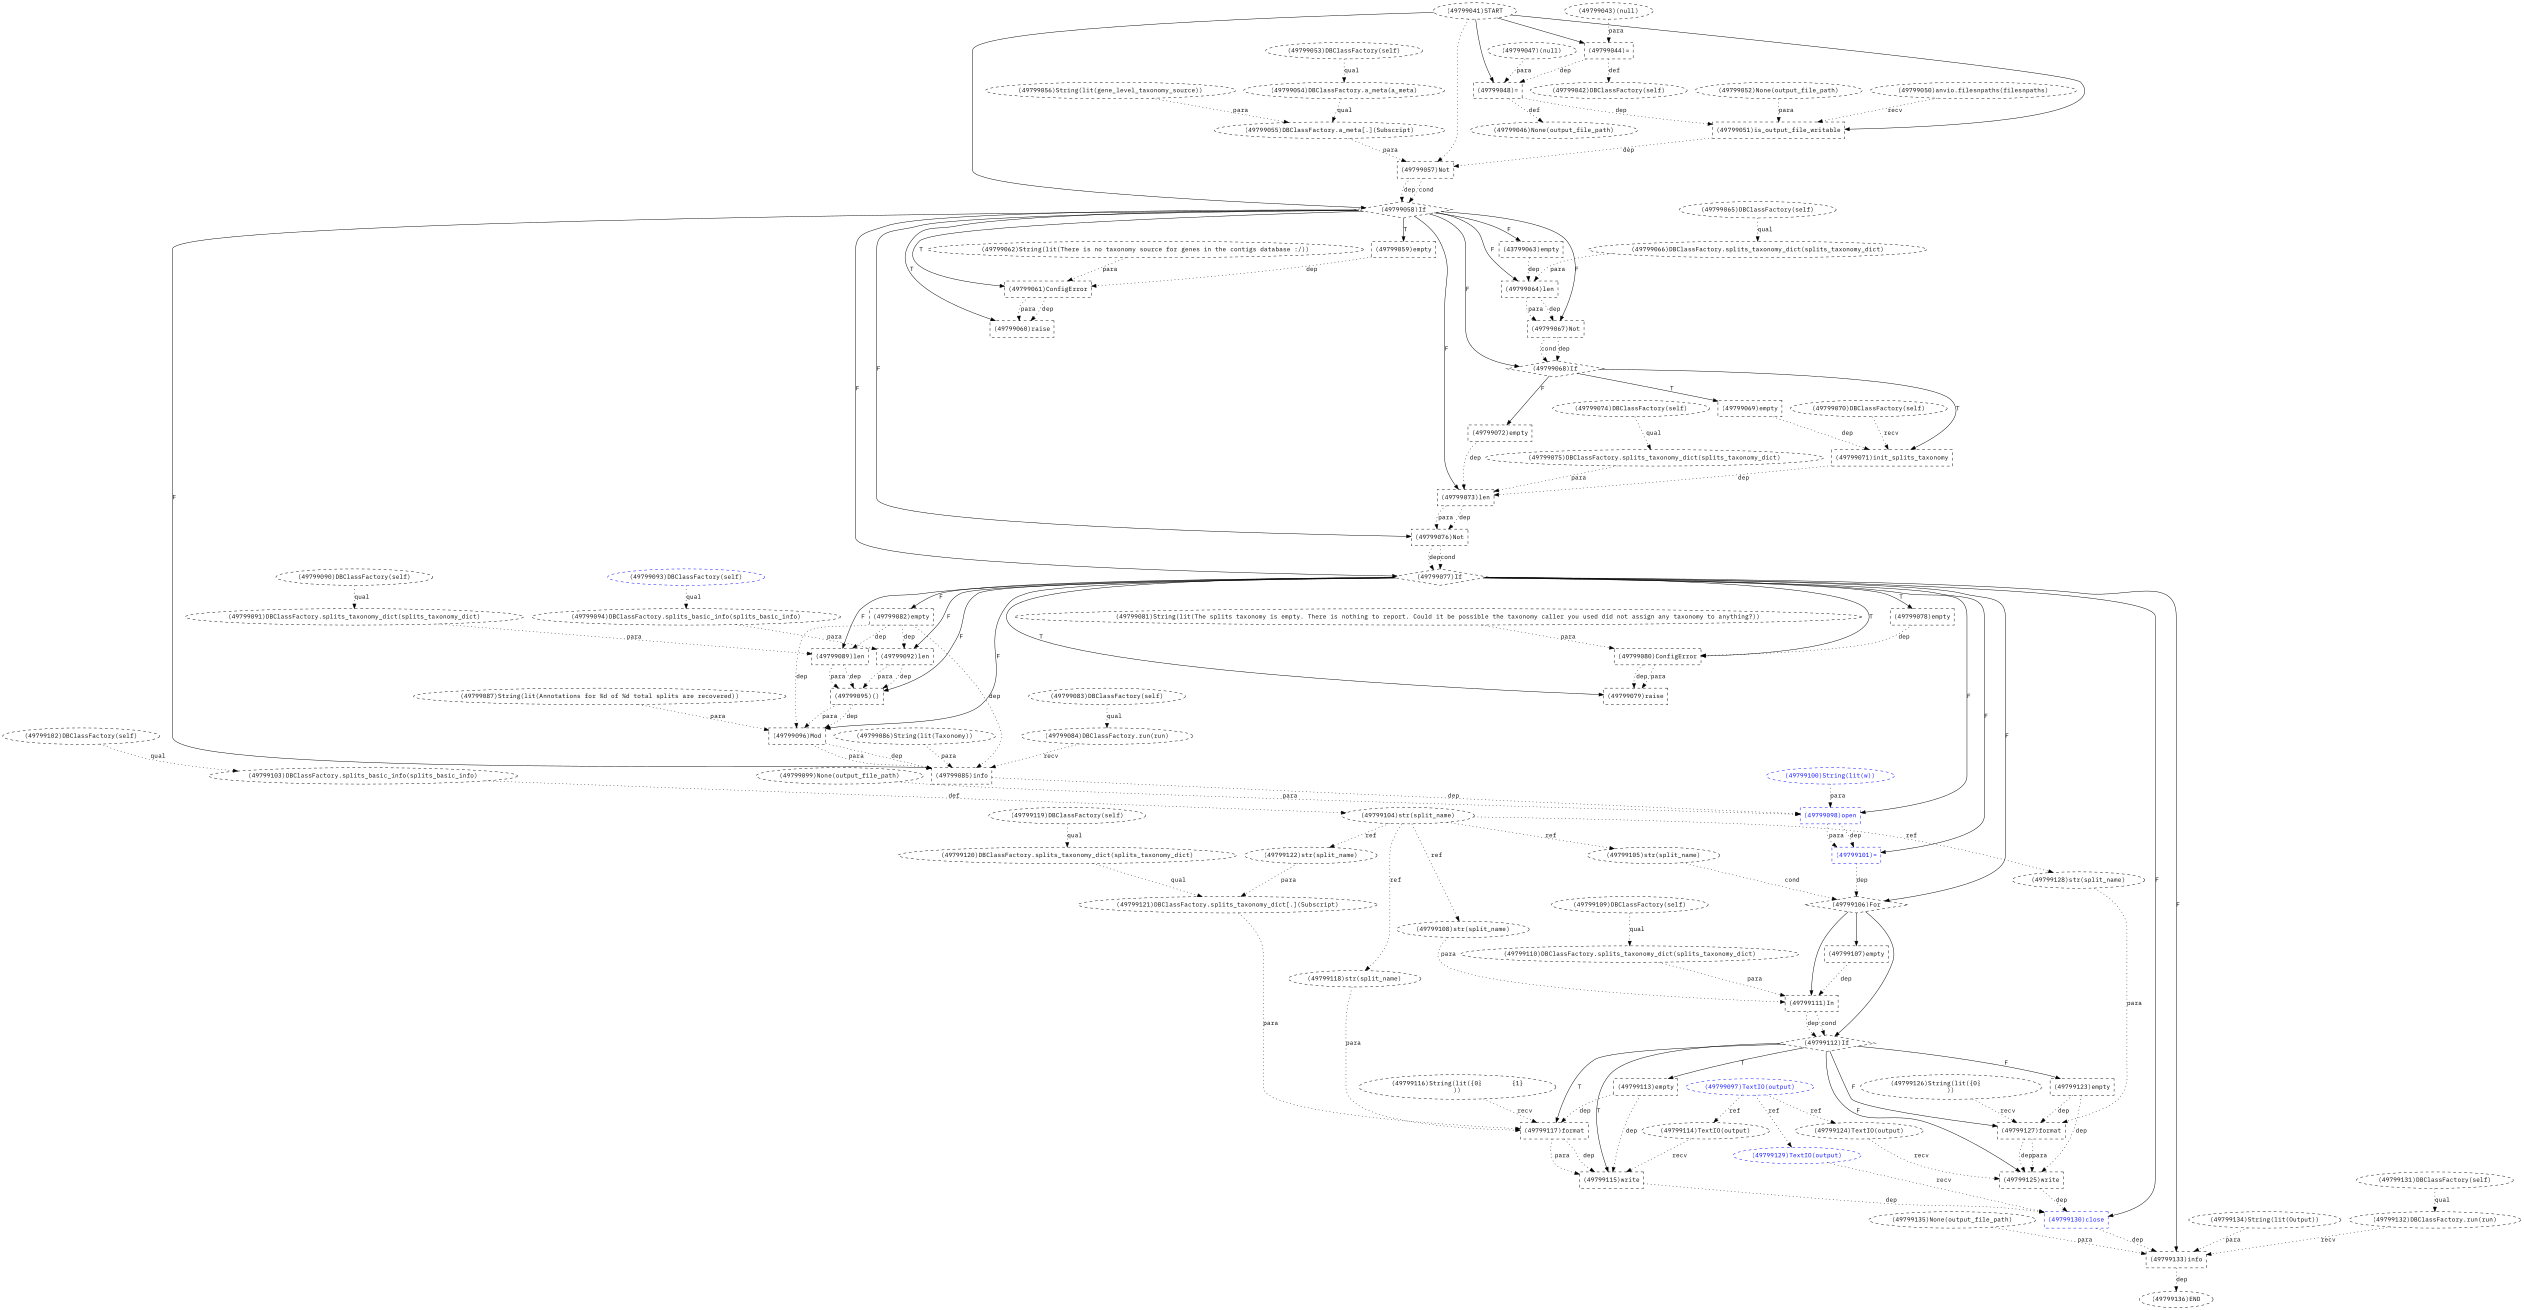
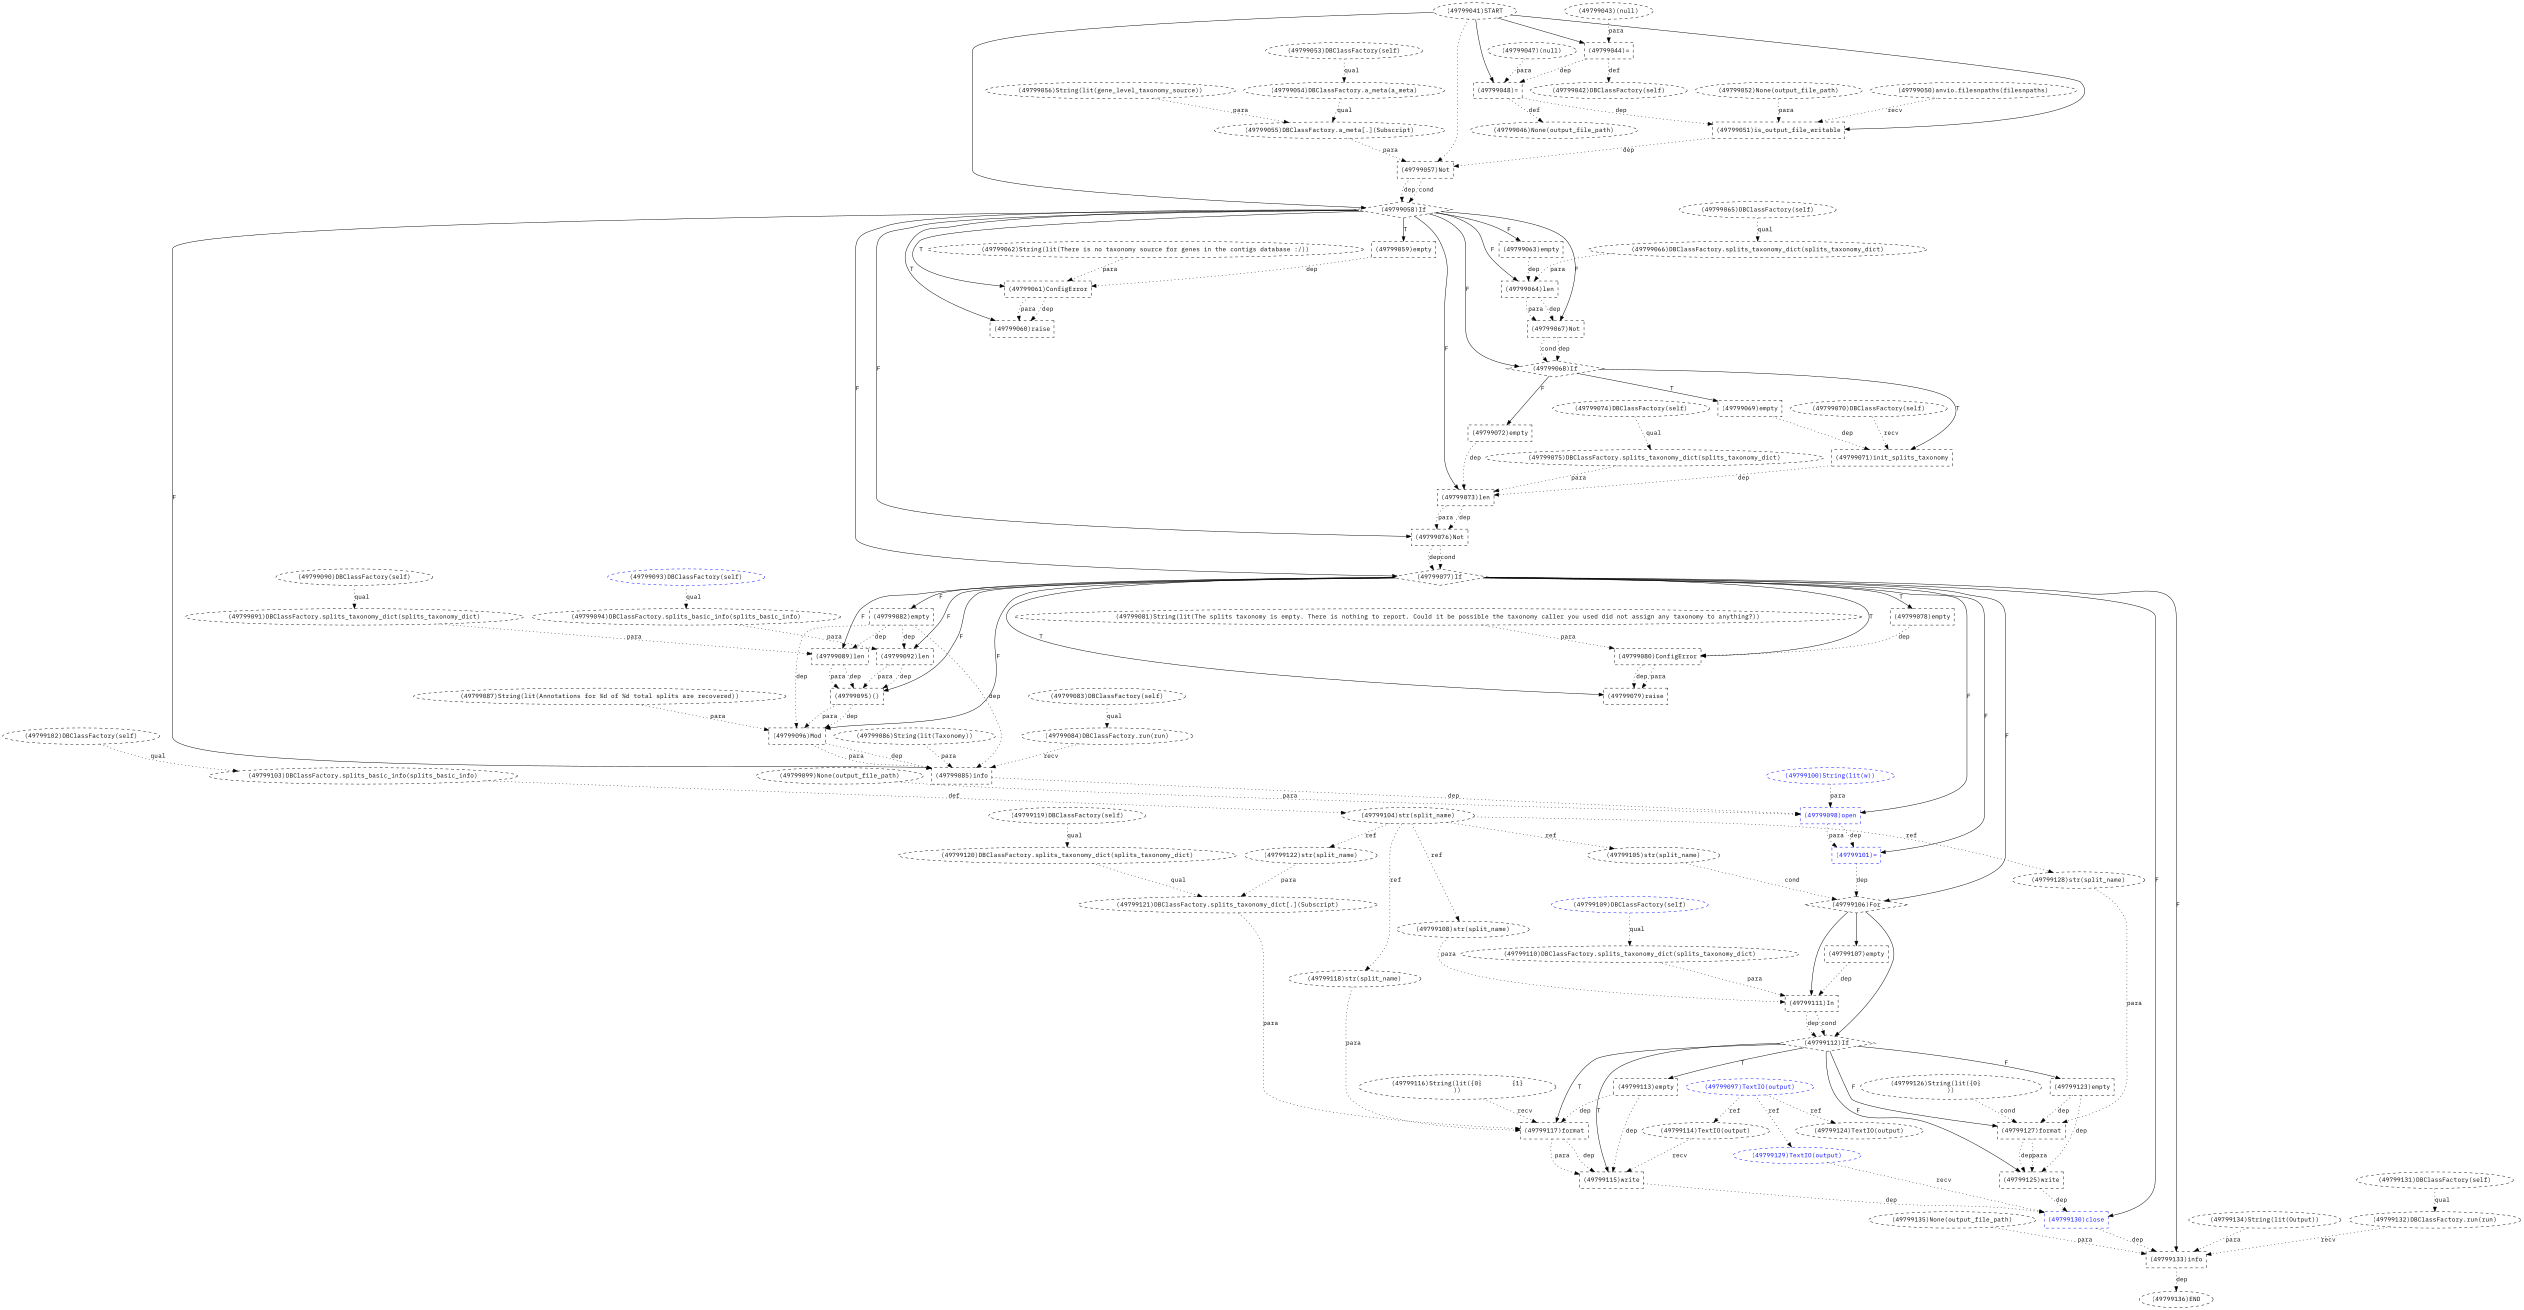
(1531, 249) -> (1531, 249)
(1630, 905) -> (1630, 905)
(2008, 1111) -> (2008, 1111)
(1929, 1168) -> none
